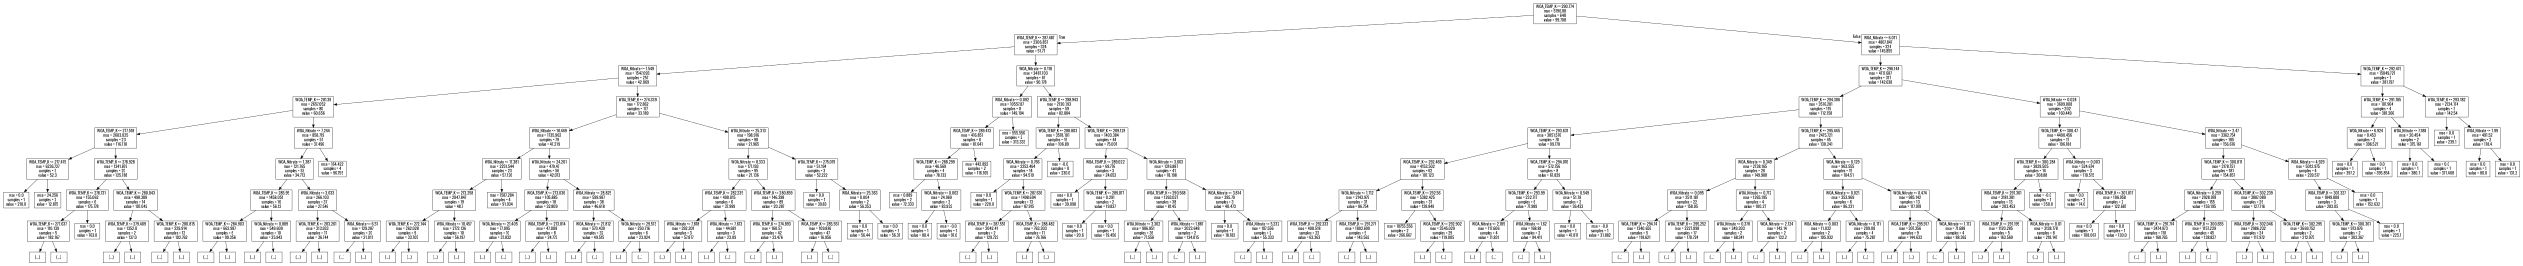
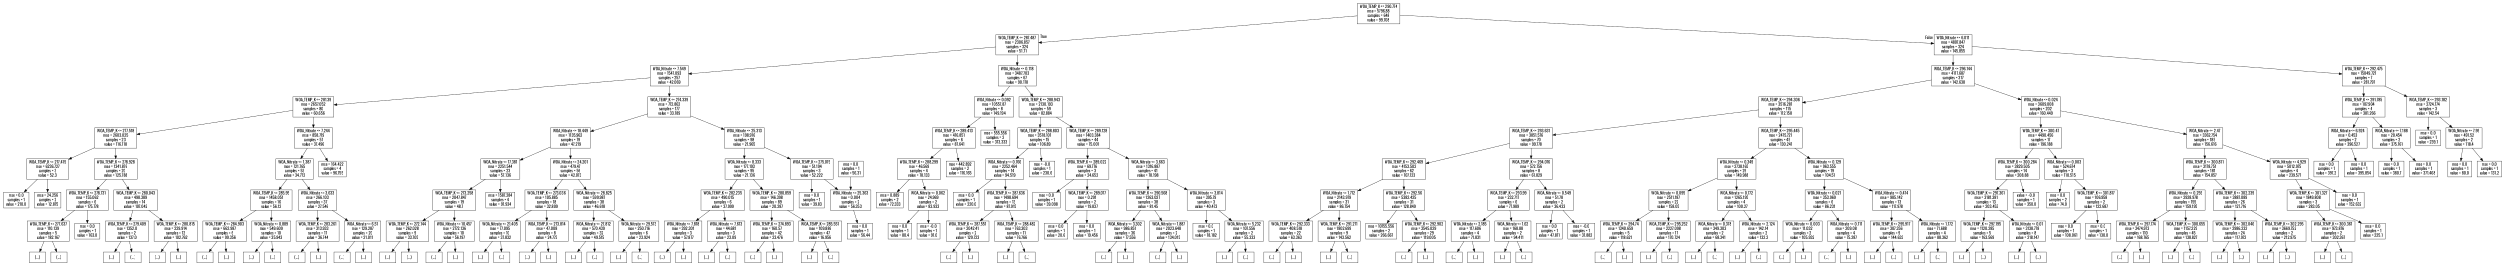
(1060, 169) -> (1042, 169)
(875, 216) -> (851, 182)
